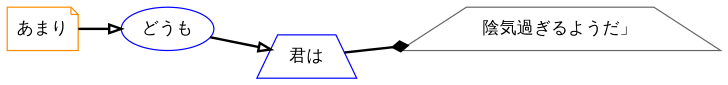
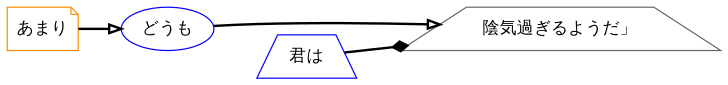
(234, 42) -> (321, 23)
